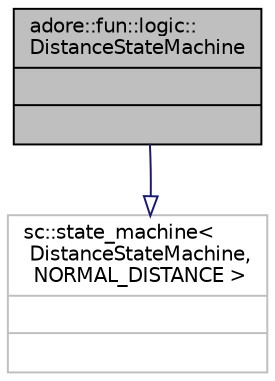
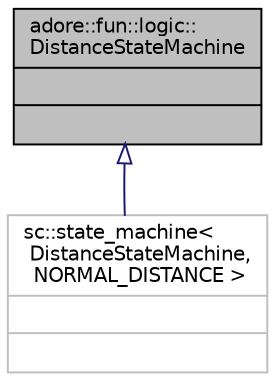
(151, 170) -> (124, 190)
